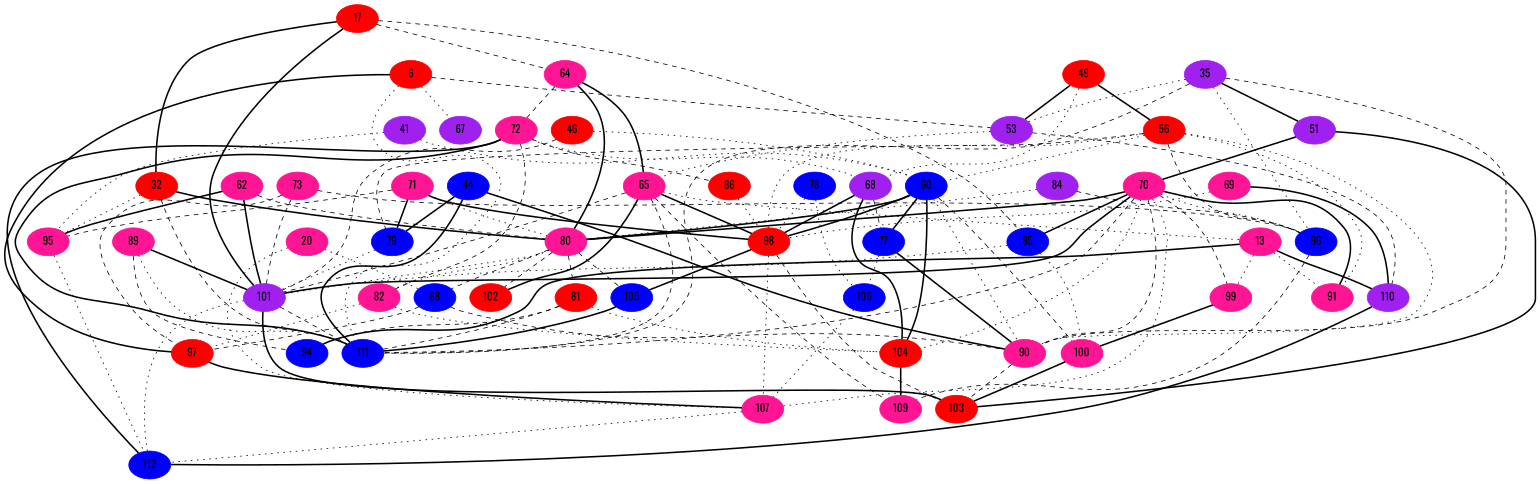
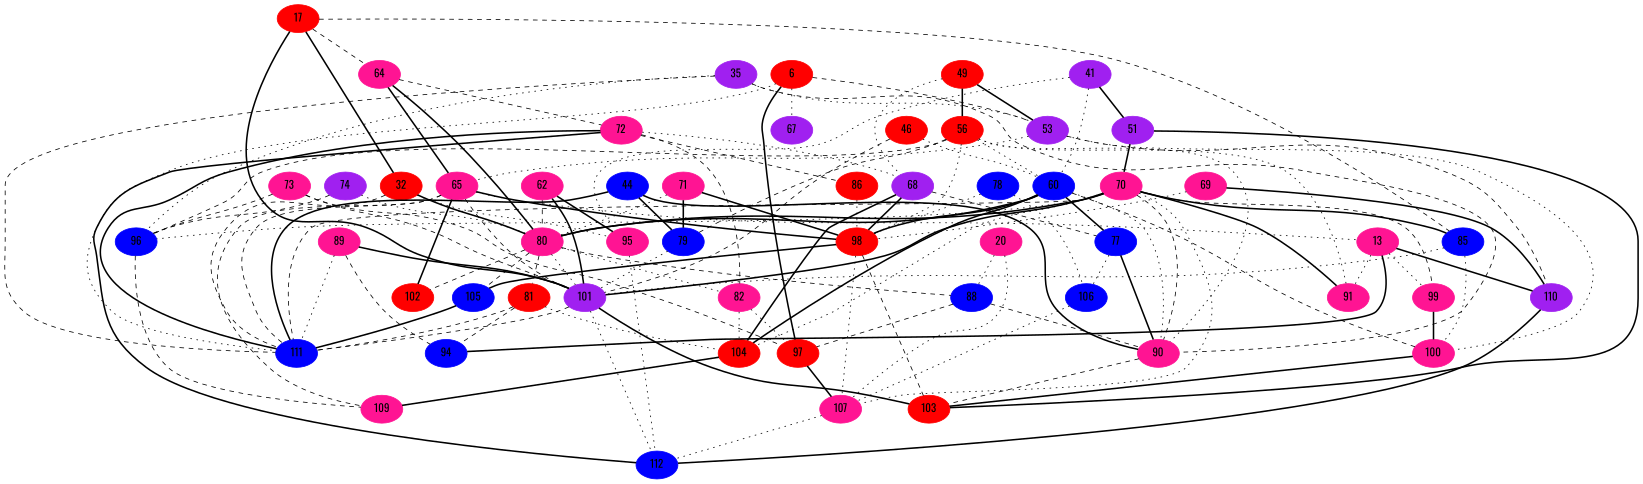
(1260, 102) -> (1112, 102)
none -> (1439, 160)
(1057, 186) -> (345, 186)
(229, 211) -> none
